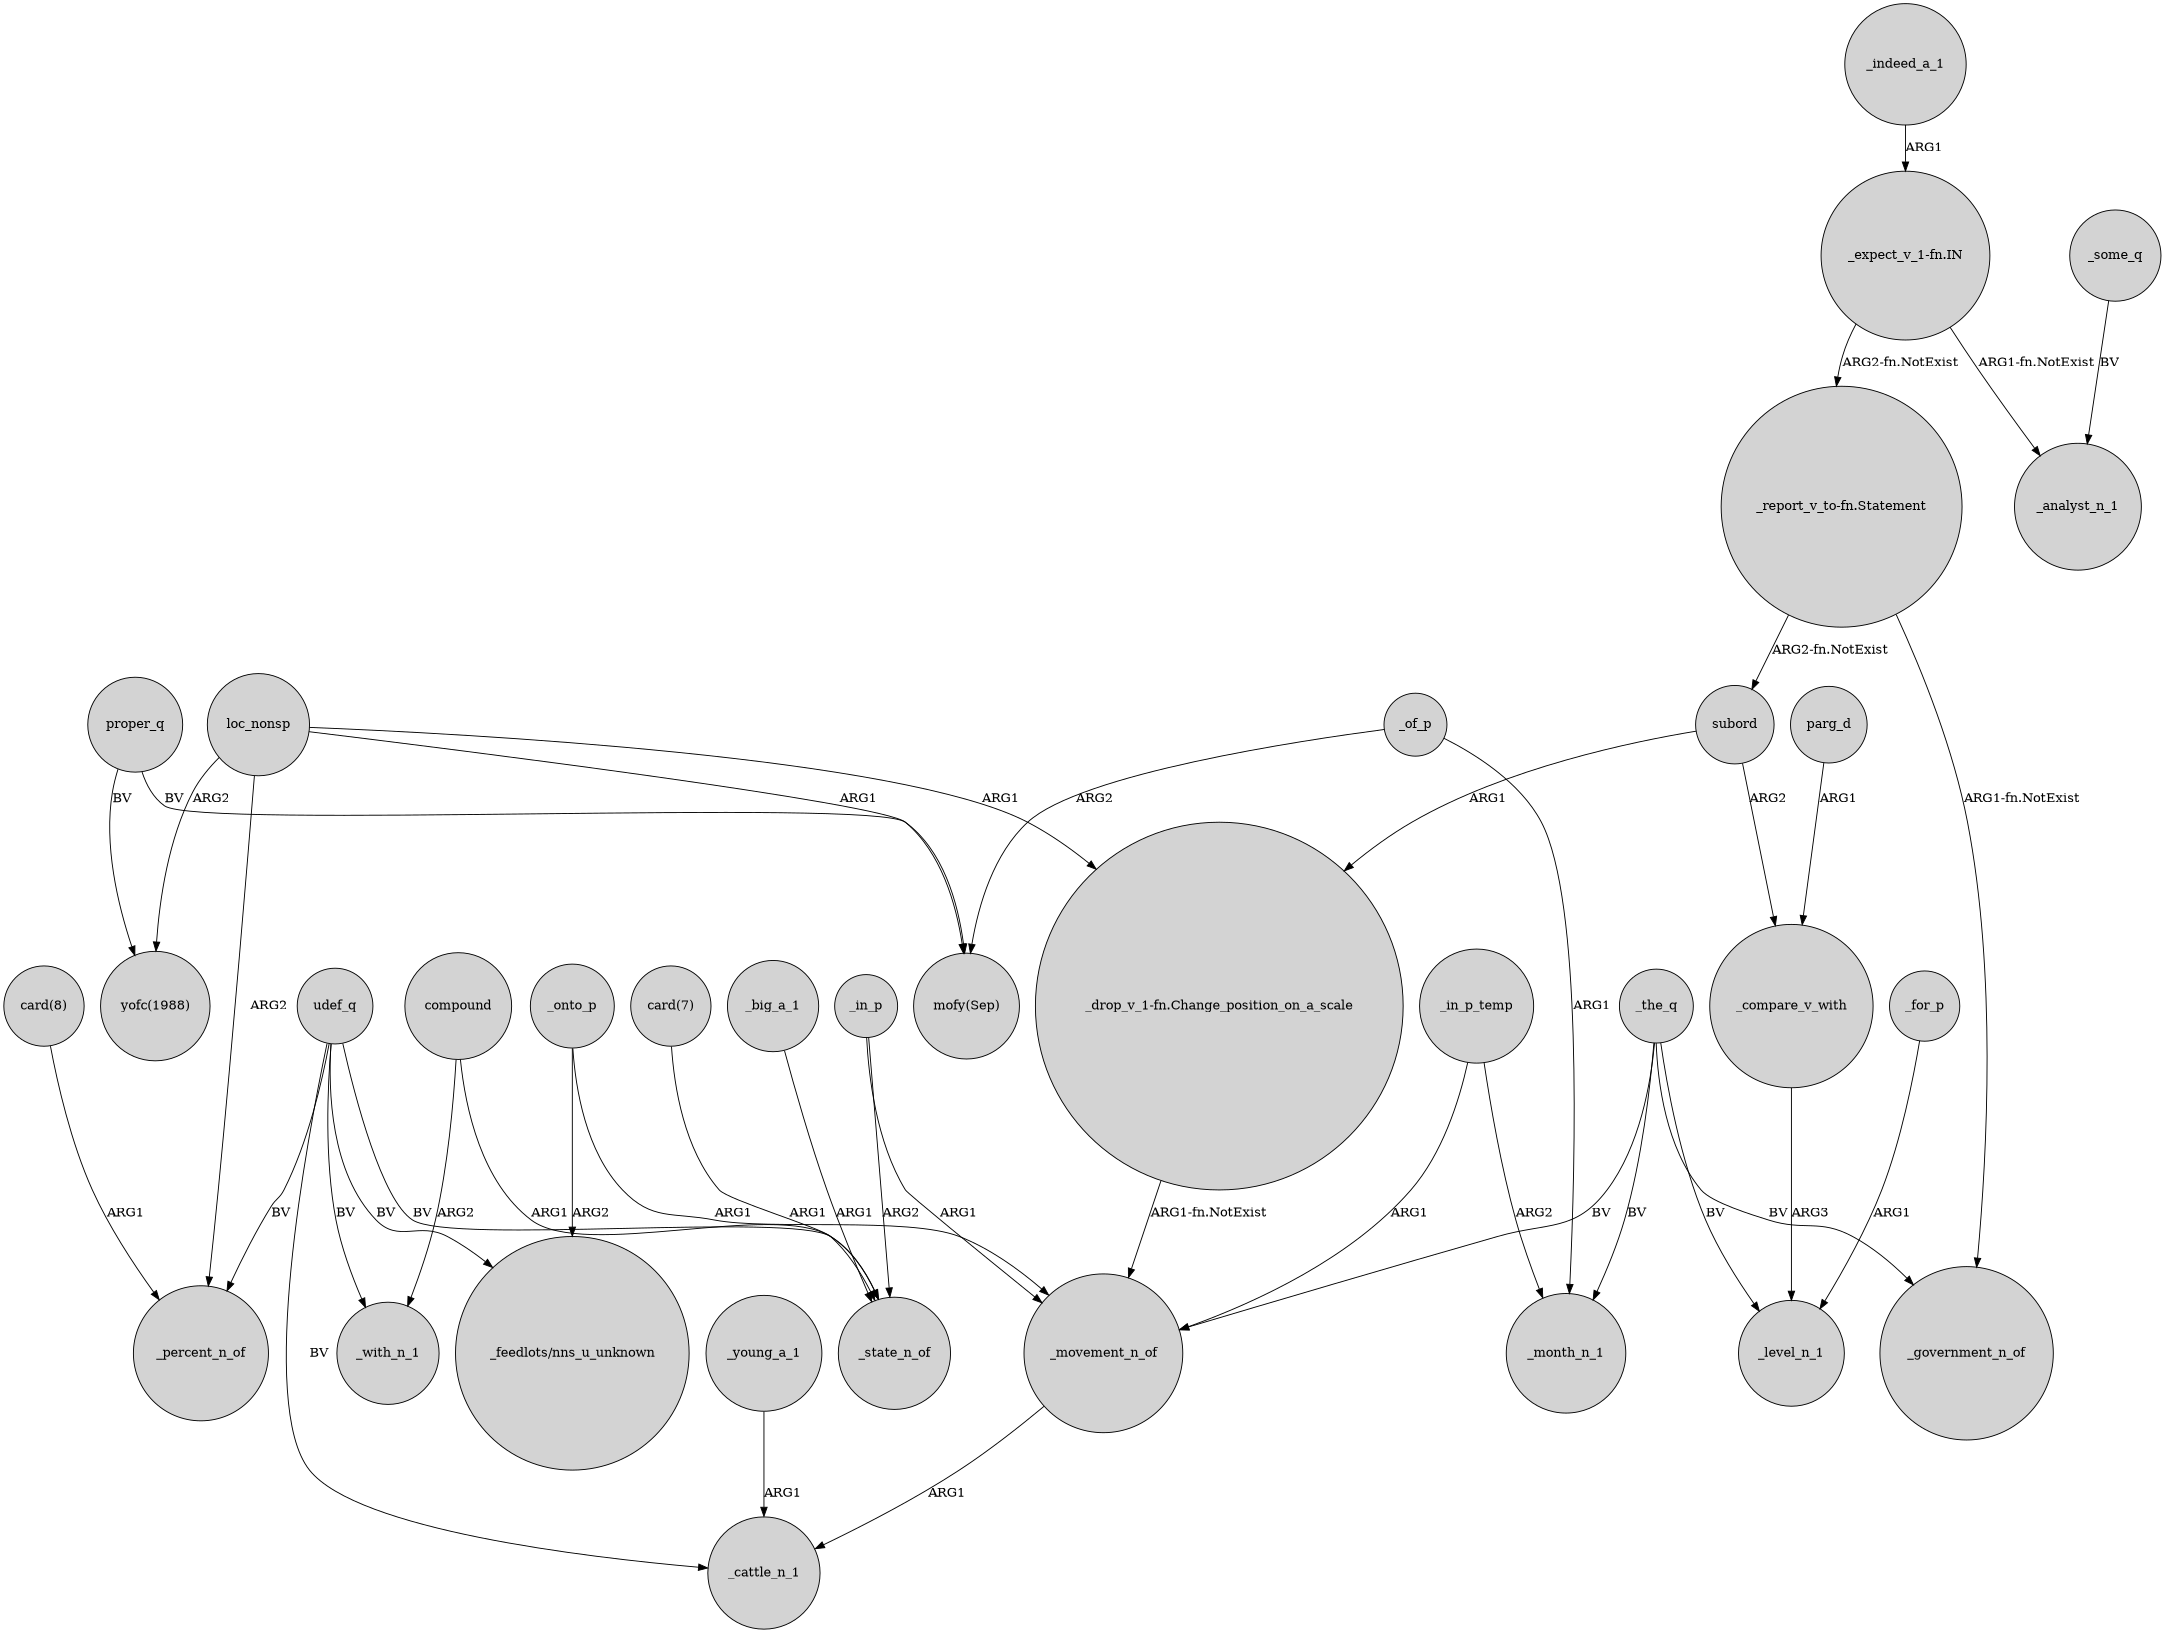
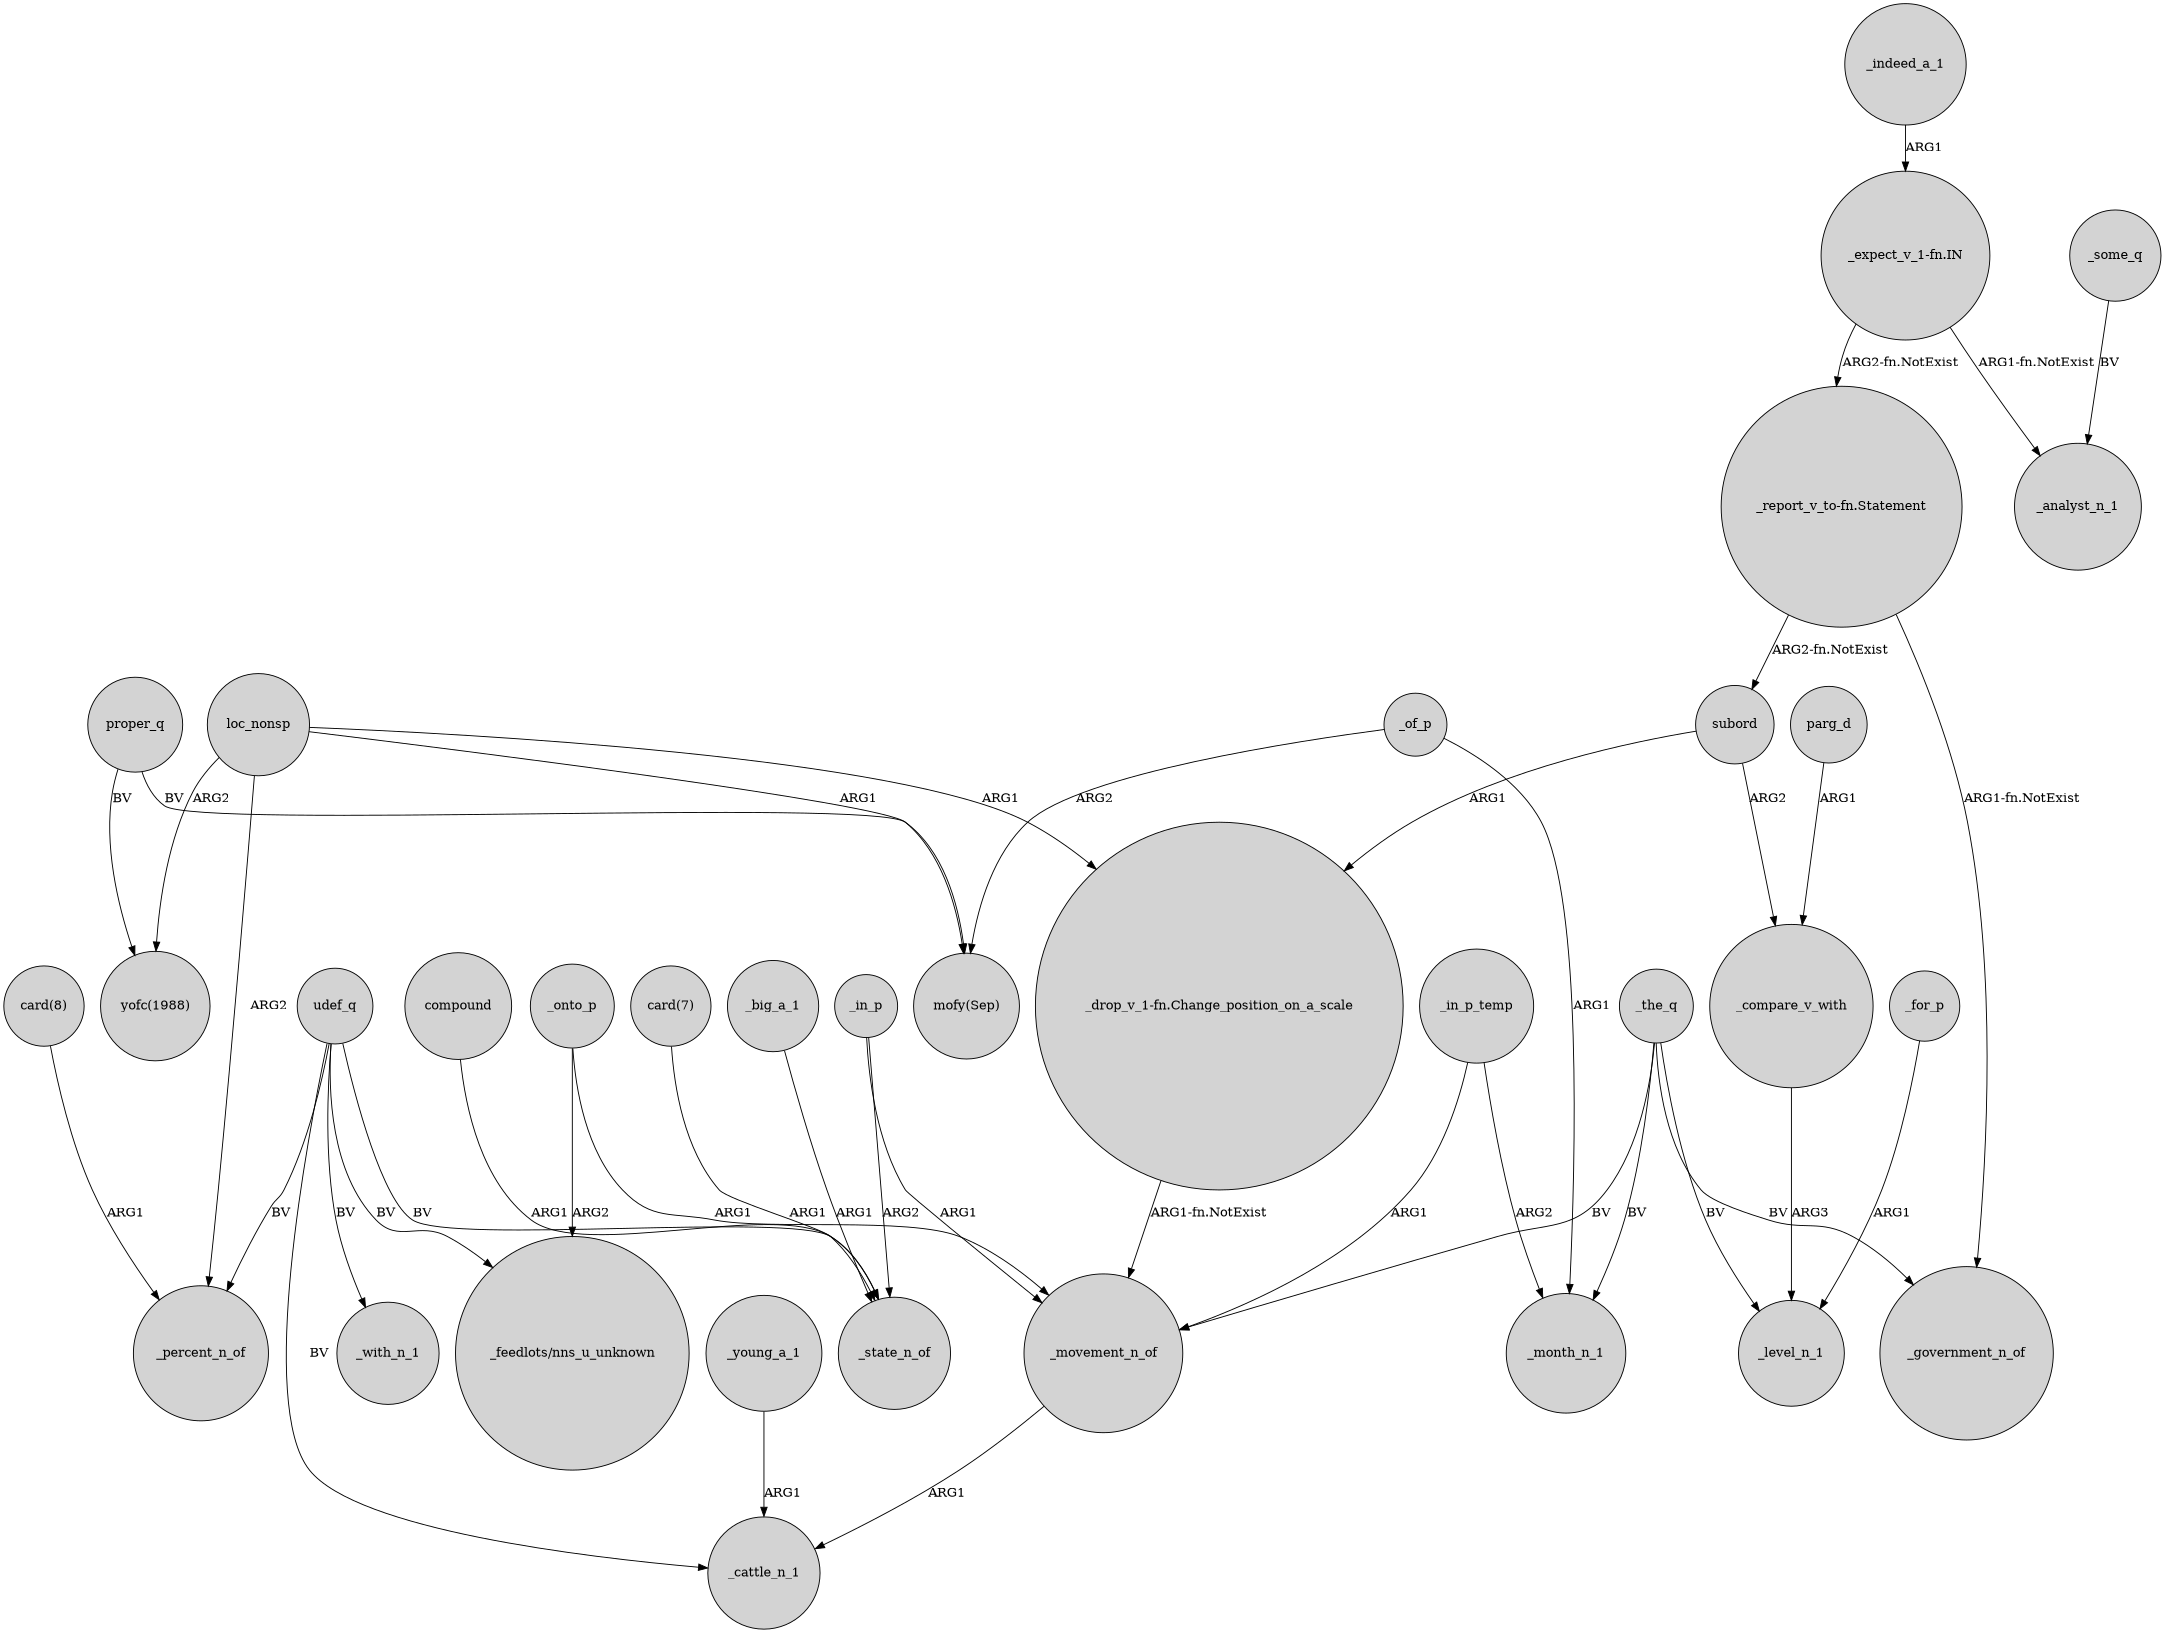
(443, 1180) -> none
